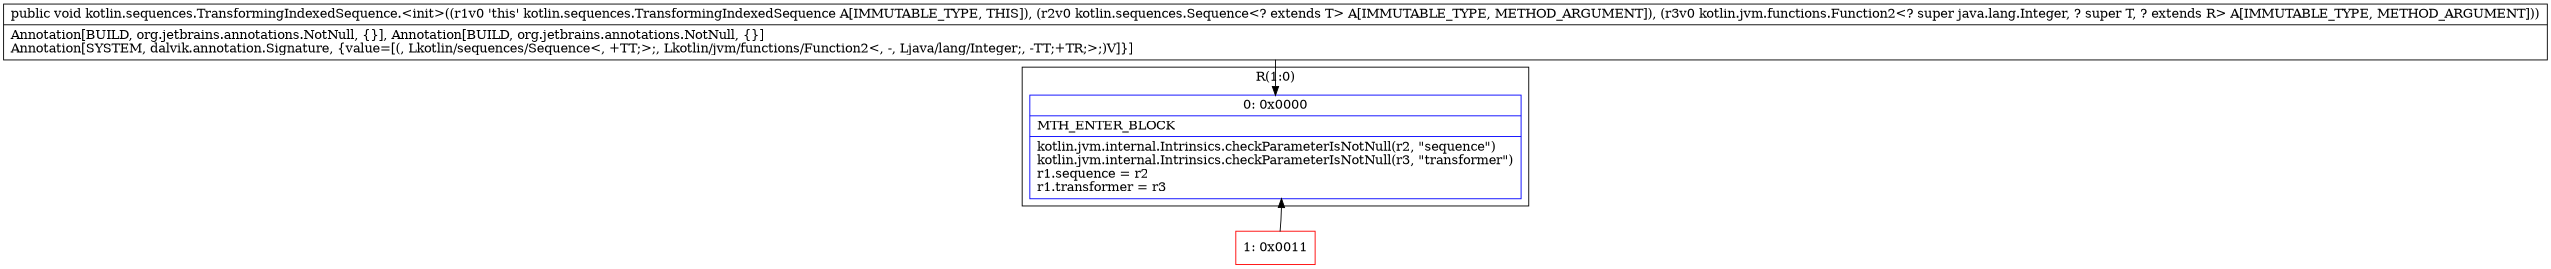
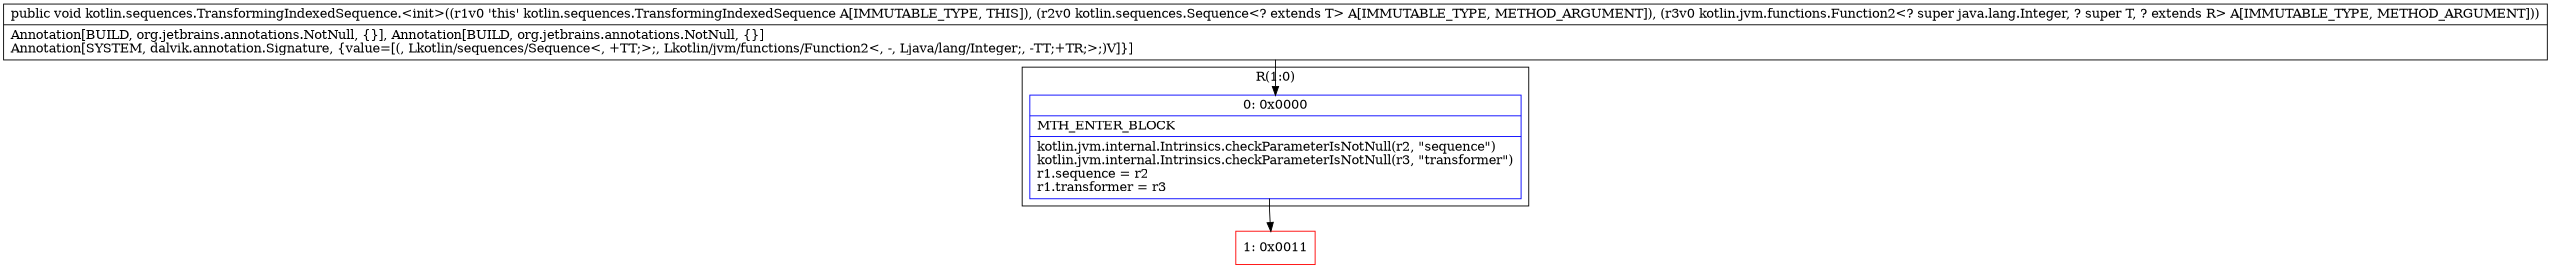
(1281, 220) -> (1270, 212)
